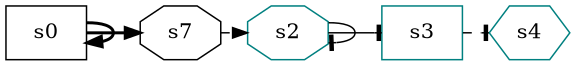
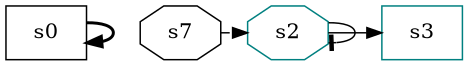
(99, 33) -> none
(341, 33) -> (341, 33)
(530, 33) -> none
